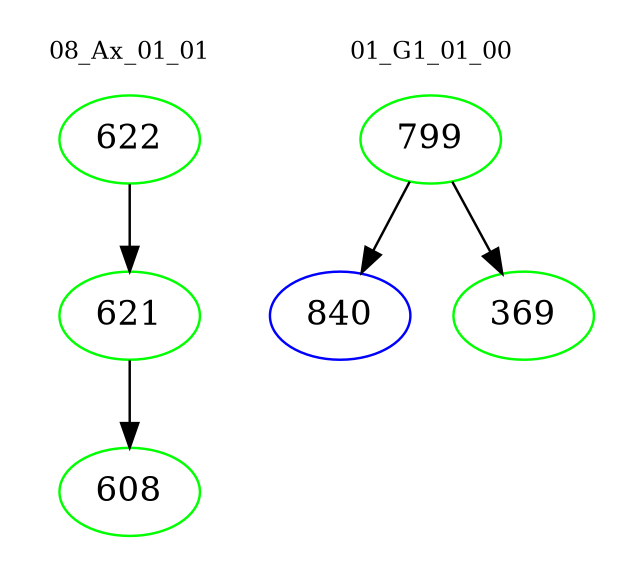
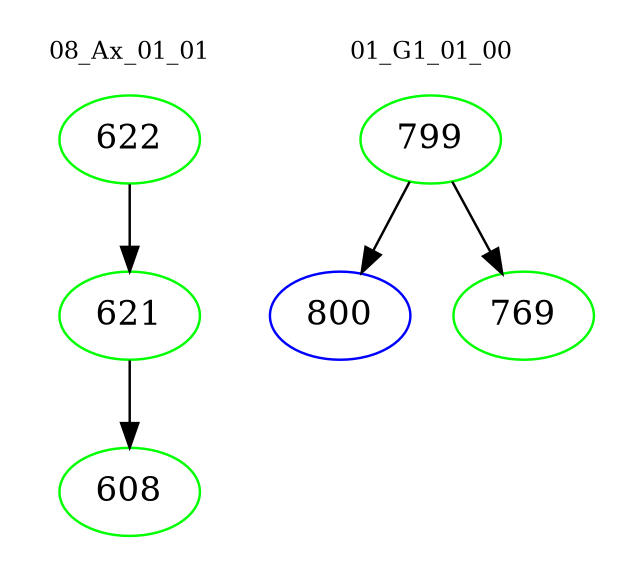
(340, 316) -> (340, 316)
(524, 316) -> (524, 316)
